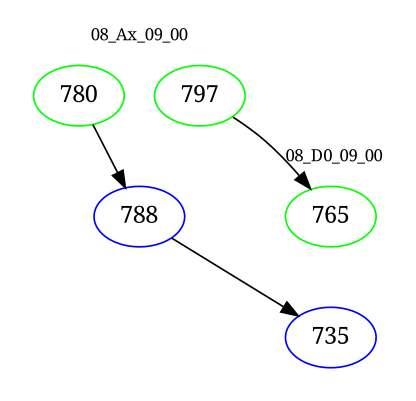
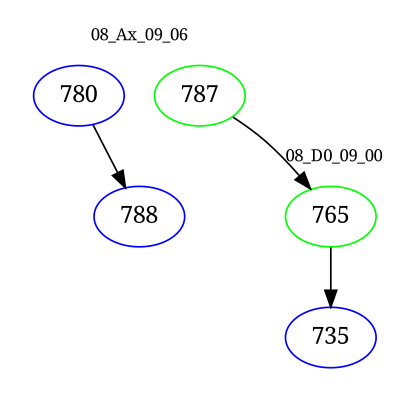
(139, 36) -> (139, 36)
(79, 96) -> (79, 96)
(200, 96) -> (200, 96)
(228, 273) -> (331, 269)
